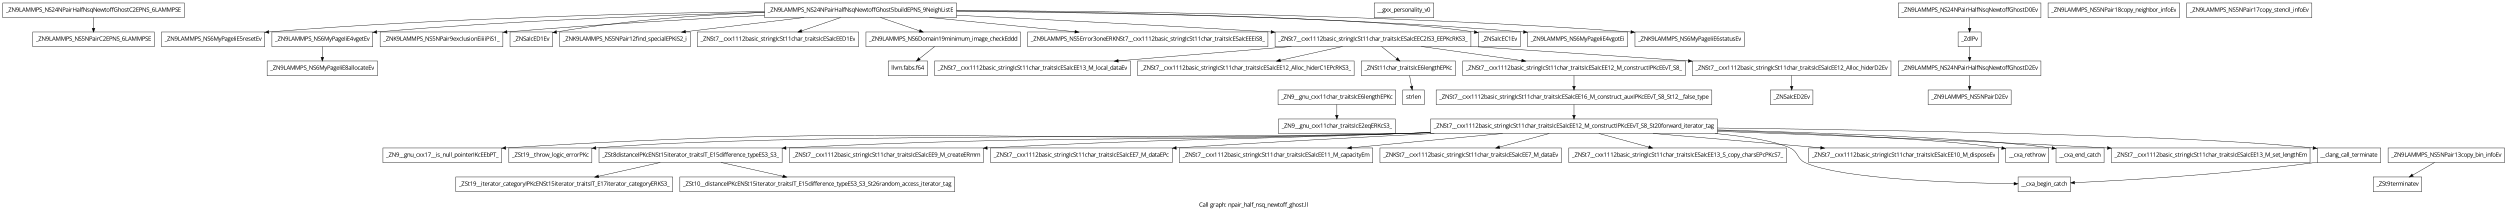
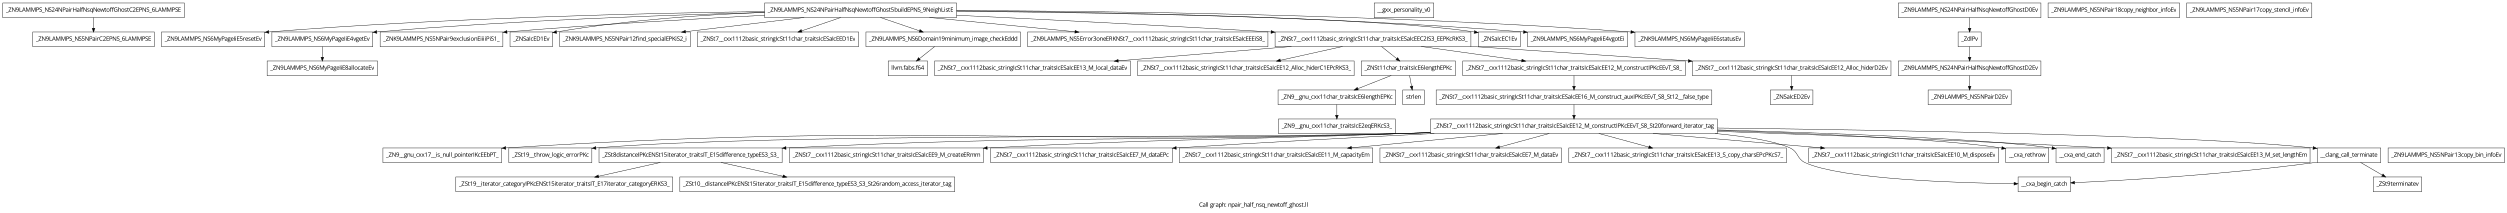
none -> (1375, 82)
(2424, 169) -> (2371, 169)
